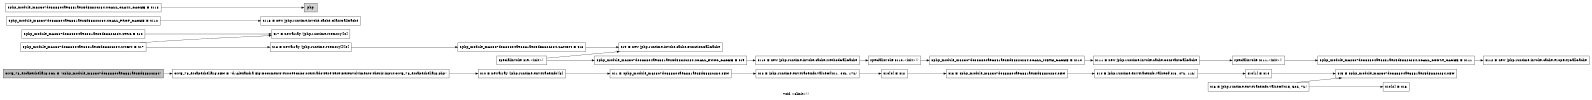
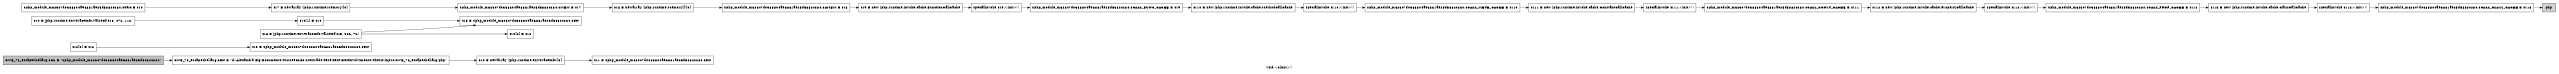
none -> (2011, 8)
none -> (2343, 8)
(204, 39) -> (403, 8)
(582, 55) -> (966, 8)
(808, 74) -> none
(1080, 74) -> none
